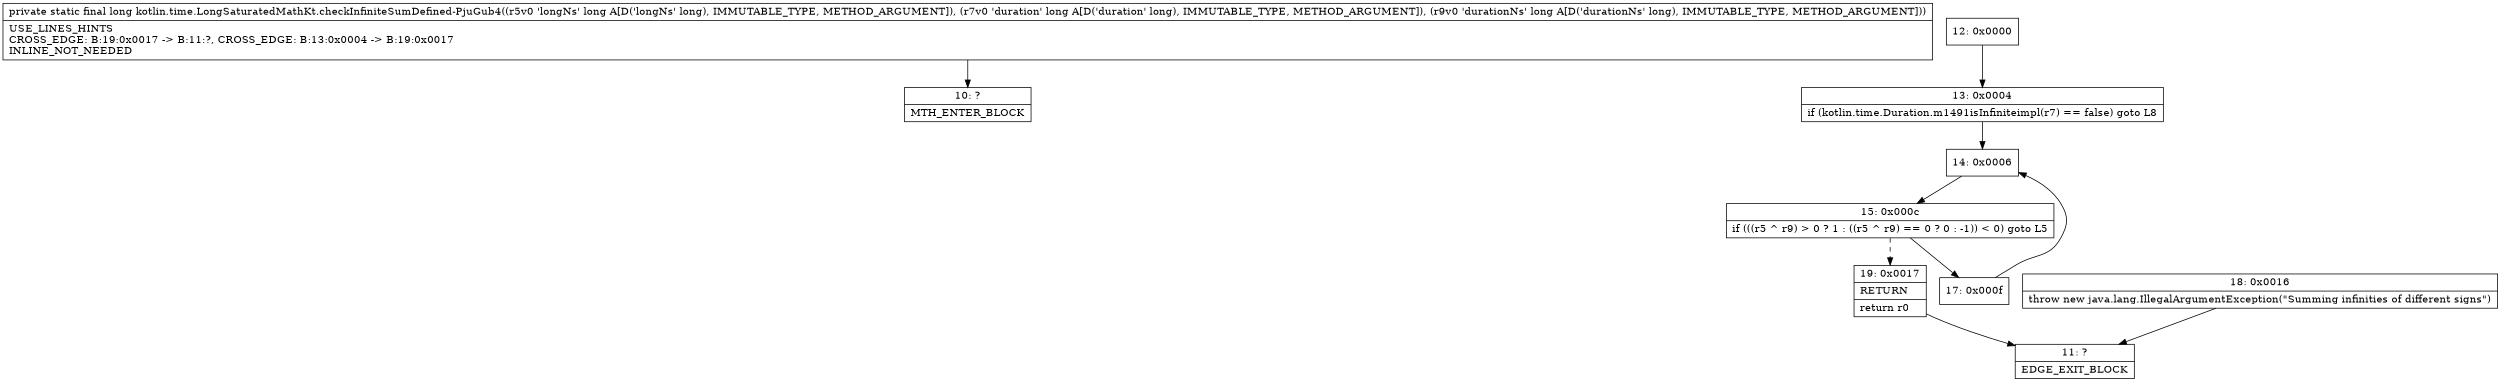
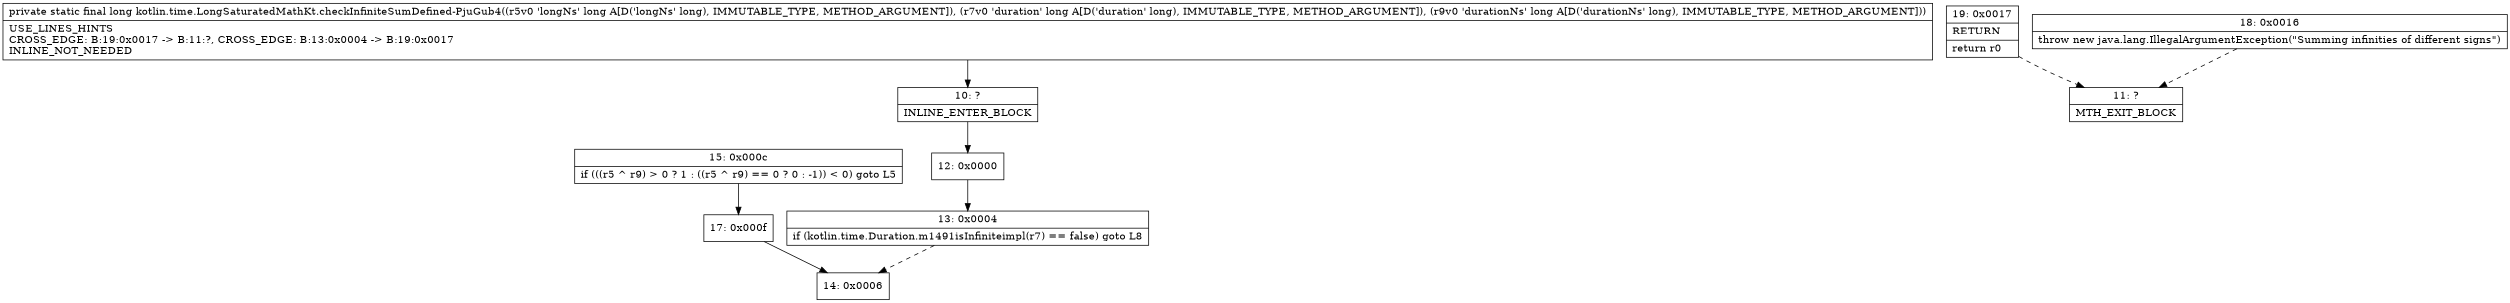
(968, 113) -> (968, 113)
(1982, 132) -> (910, 257)
none -> (968, 134)
(1943, 188) -> none
(1890, 248) -> none
(2171, 325) -> (2201, 66)
(1967, 330) -> (2048, 71)
(2075, 370) -> (2126, 113)
